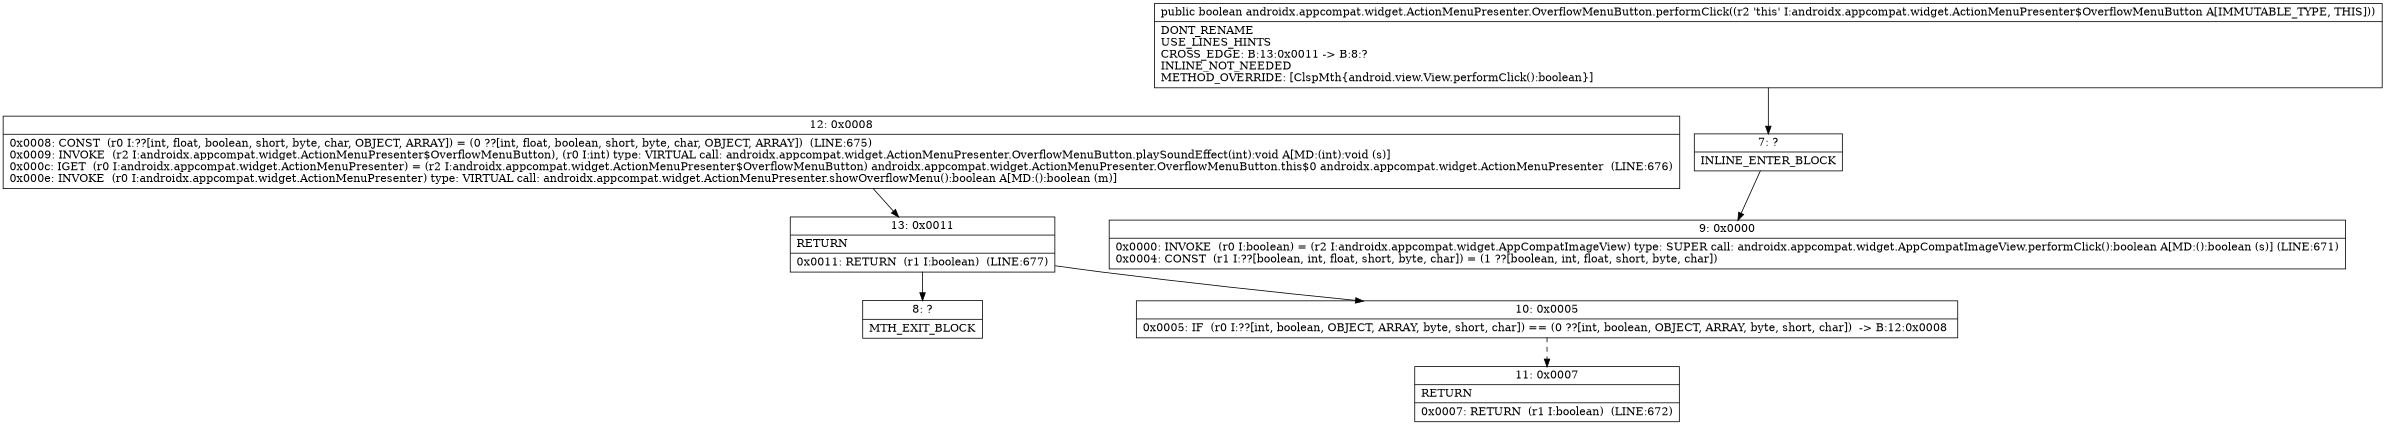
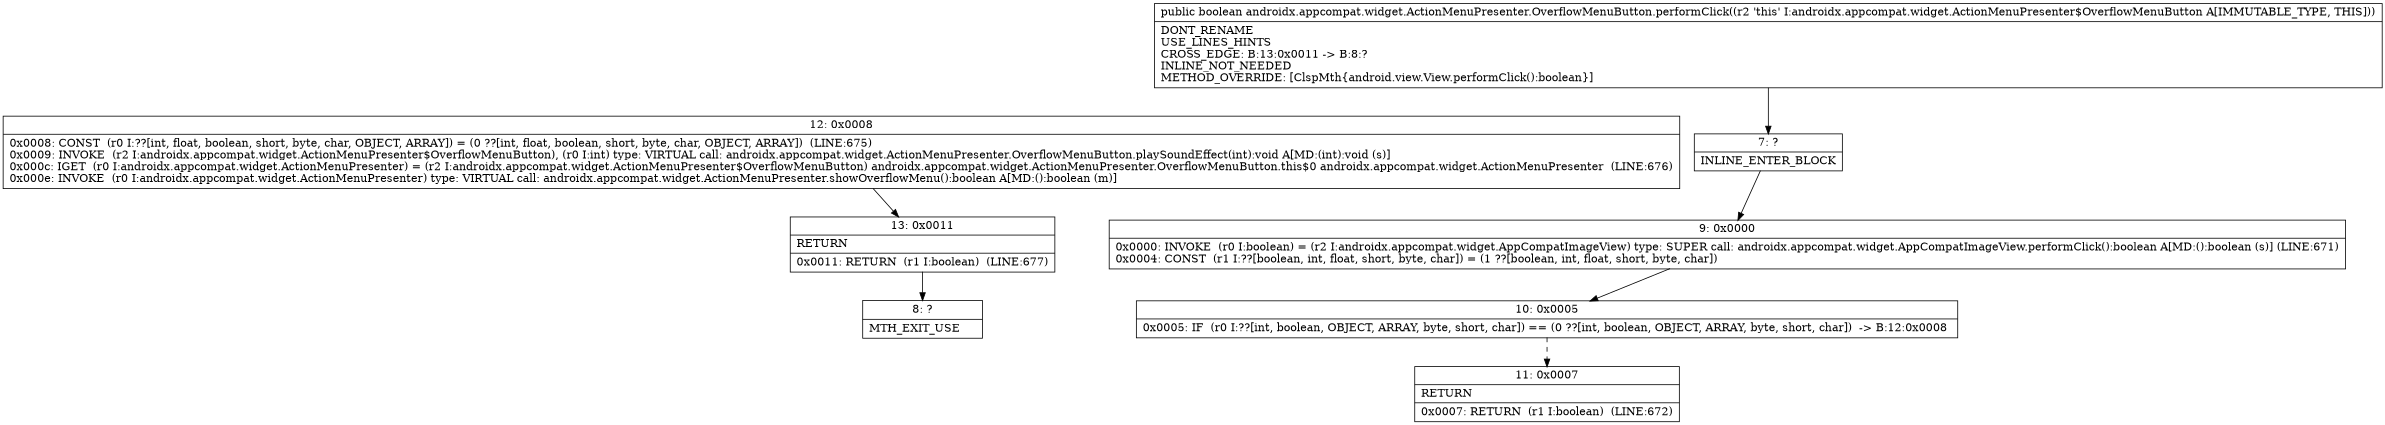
(1205, 284) -> (1634, 283)
(923, 328) -> (915, 328)
